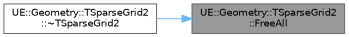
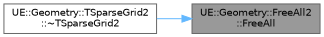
(268, 19) -> (256, 19)
